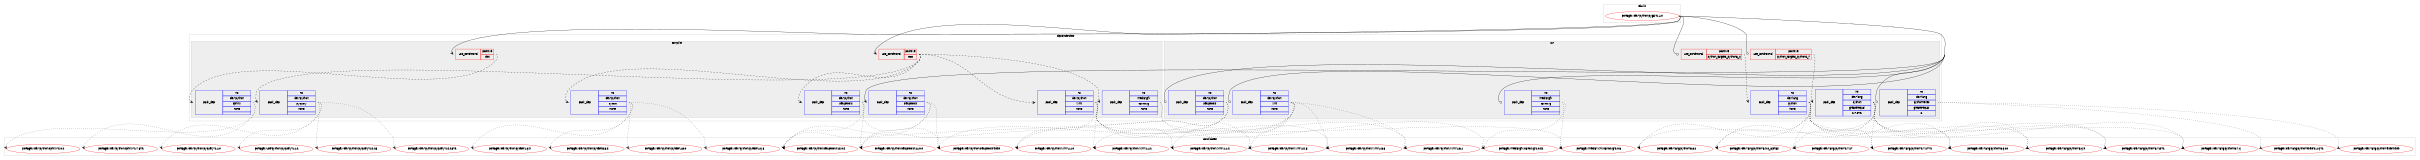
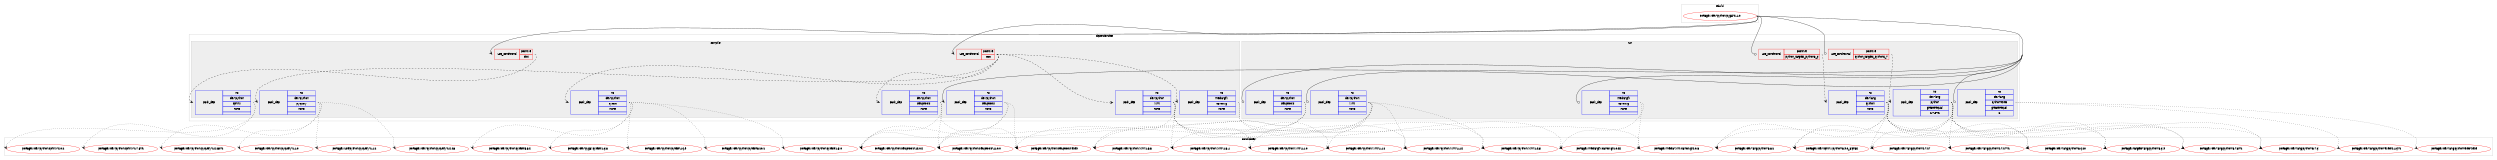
(743, 149) -> (588, 149)
none -> (743, 149)
(1754, 149) -> (1832, 149)
(2065, 149) -> (2143, 149)
